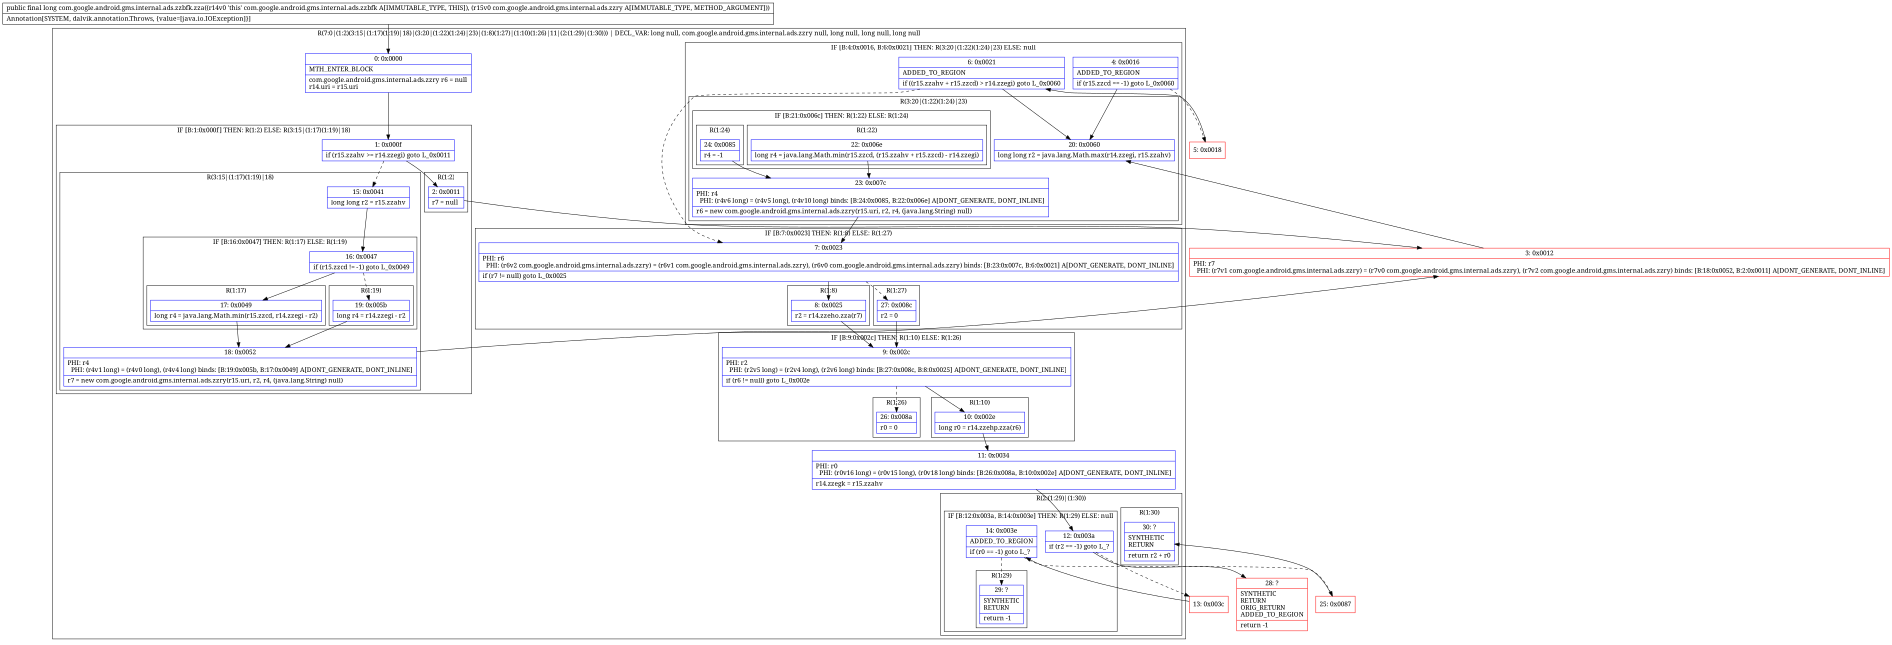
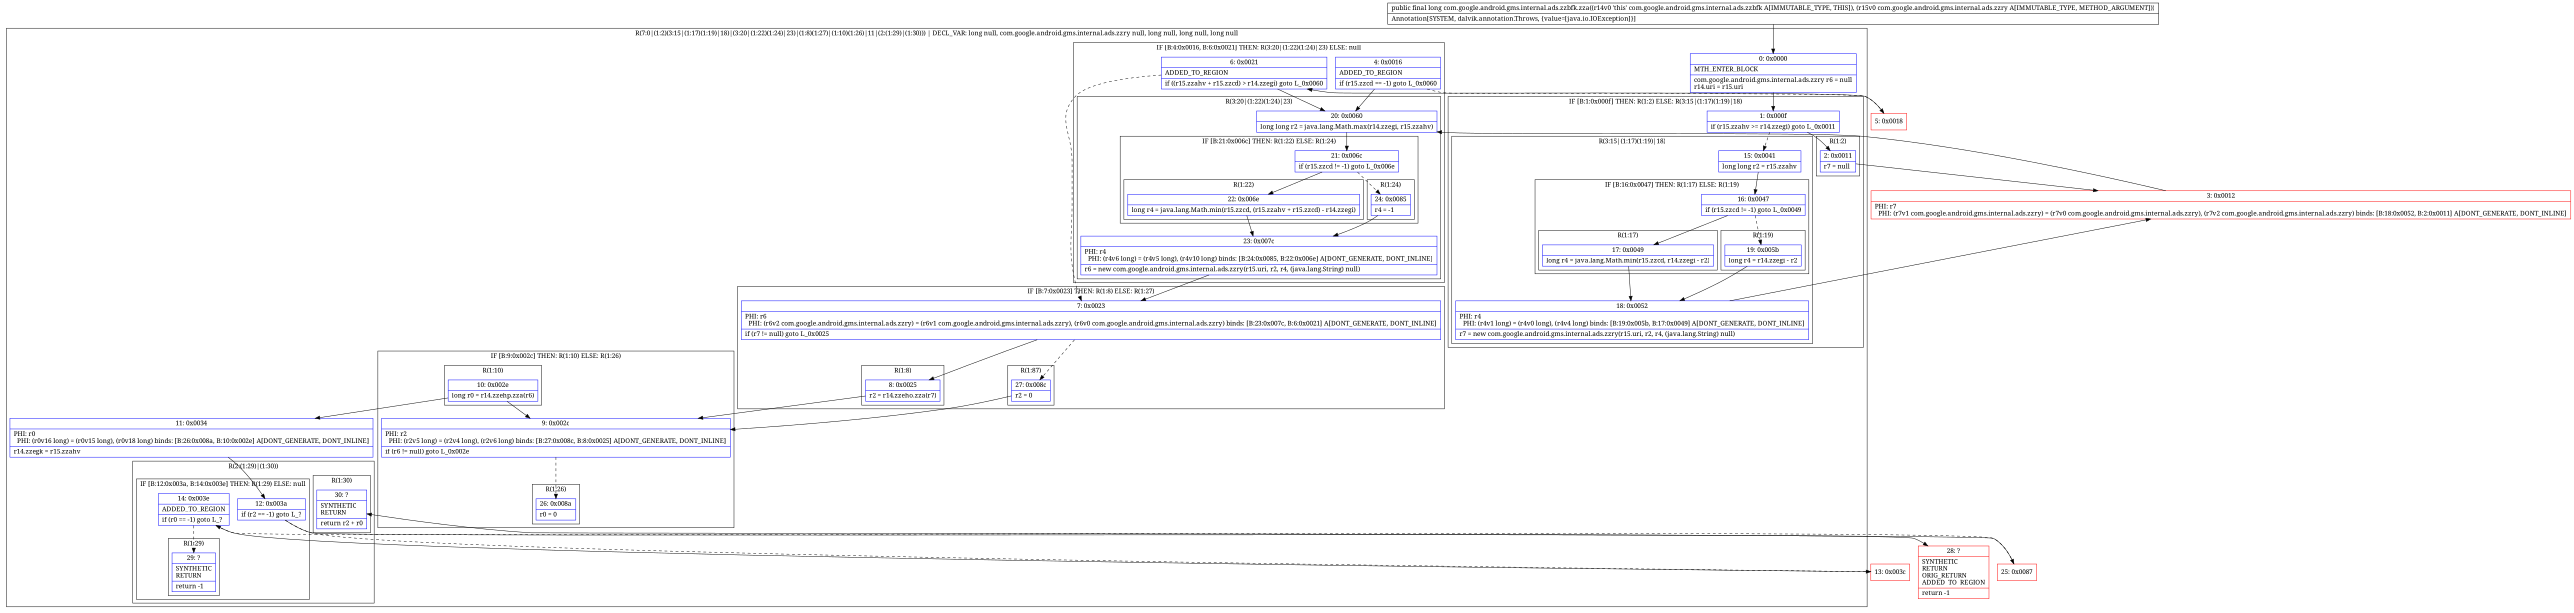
none -> (1347, 161)
(897, 291) -> (1031, 371)
(947, 401) -> (517, 408)
